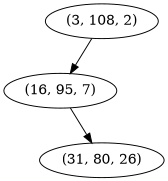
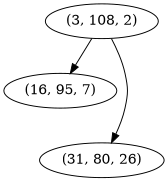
(79, 121) -> (127, 86)
